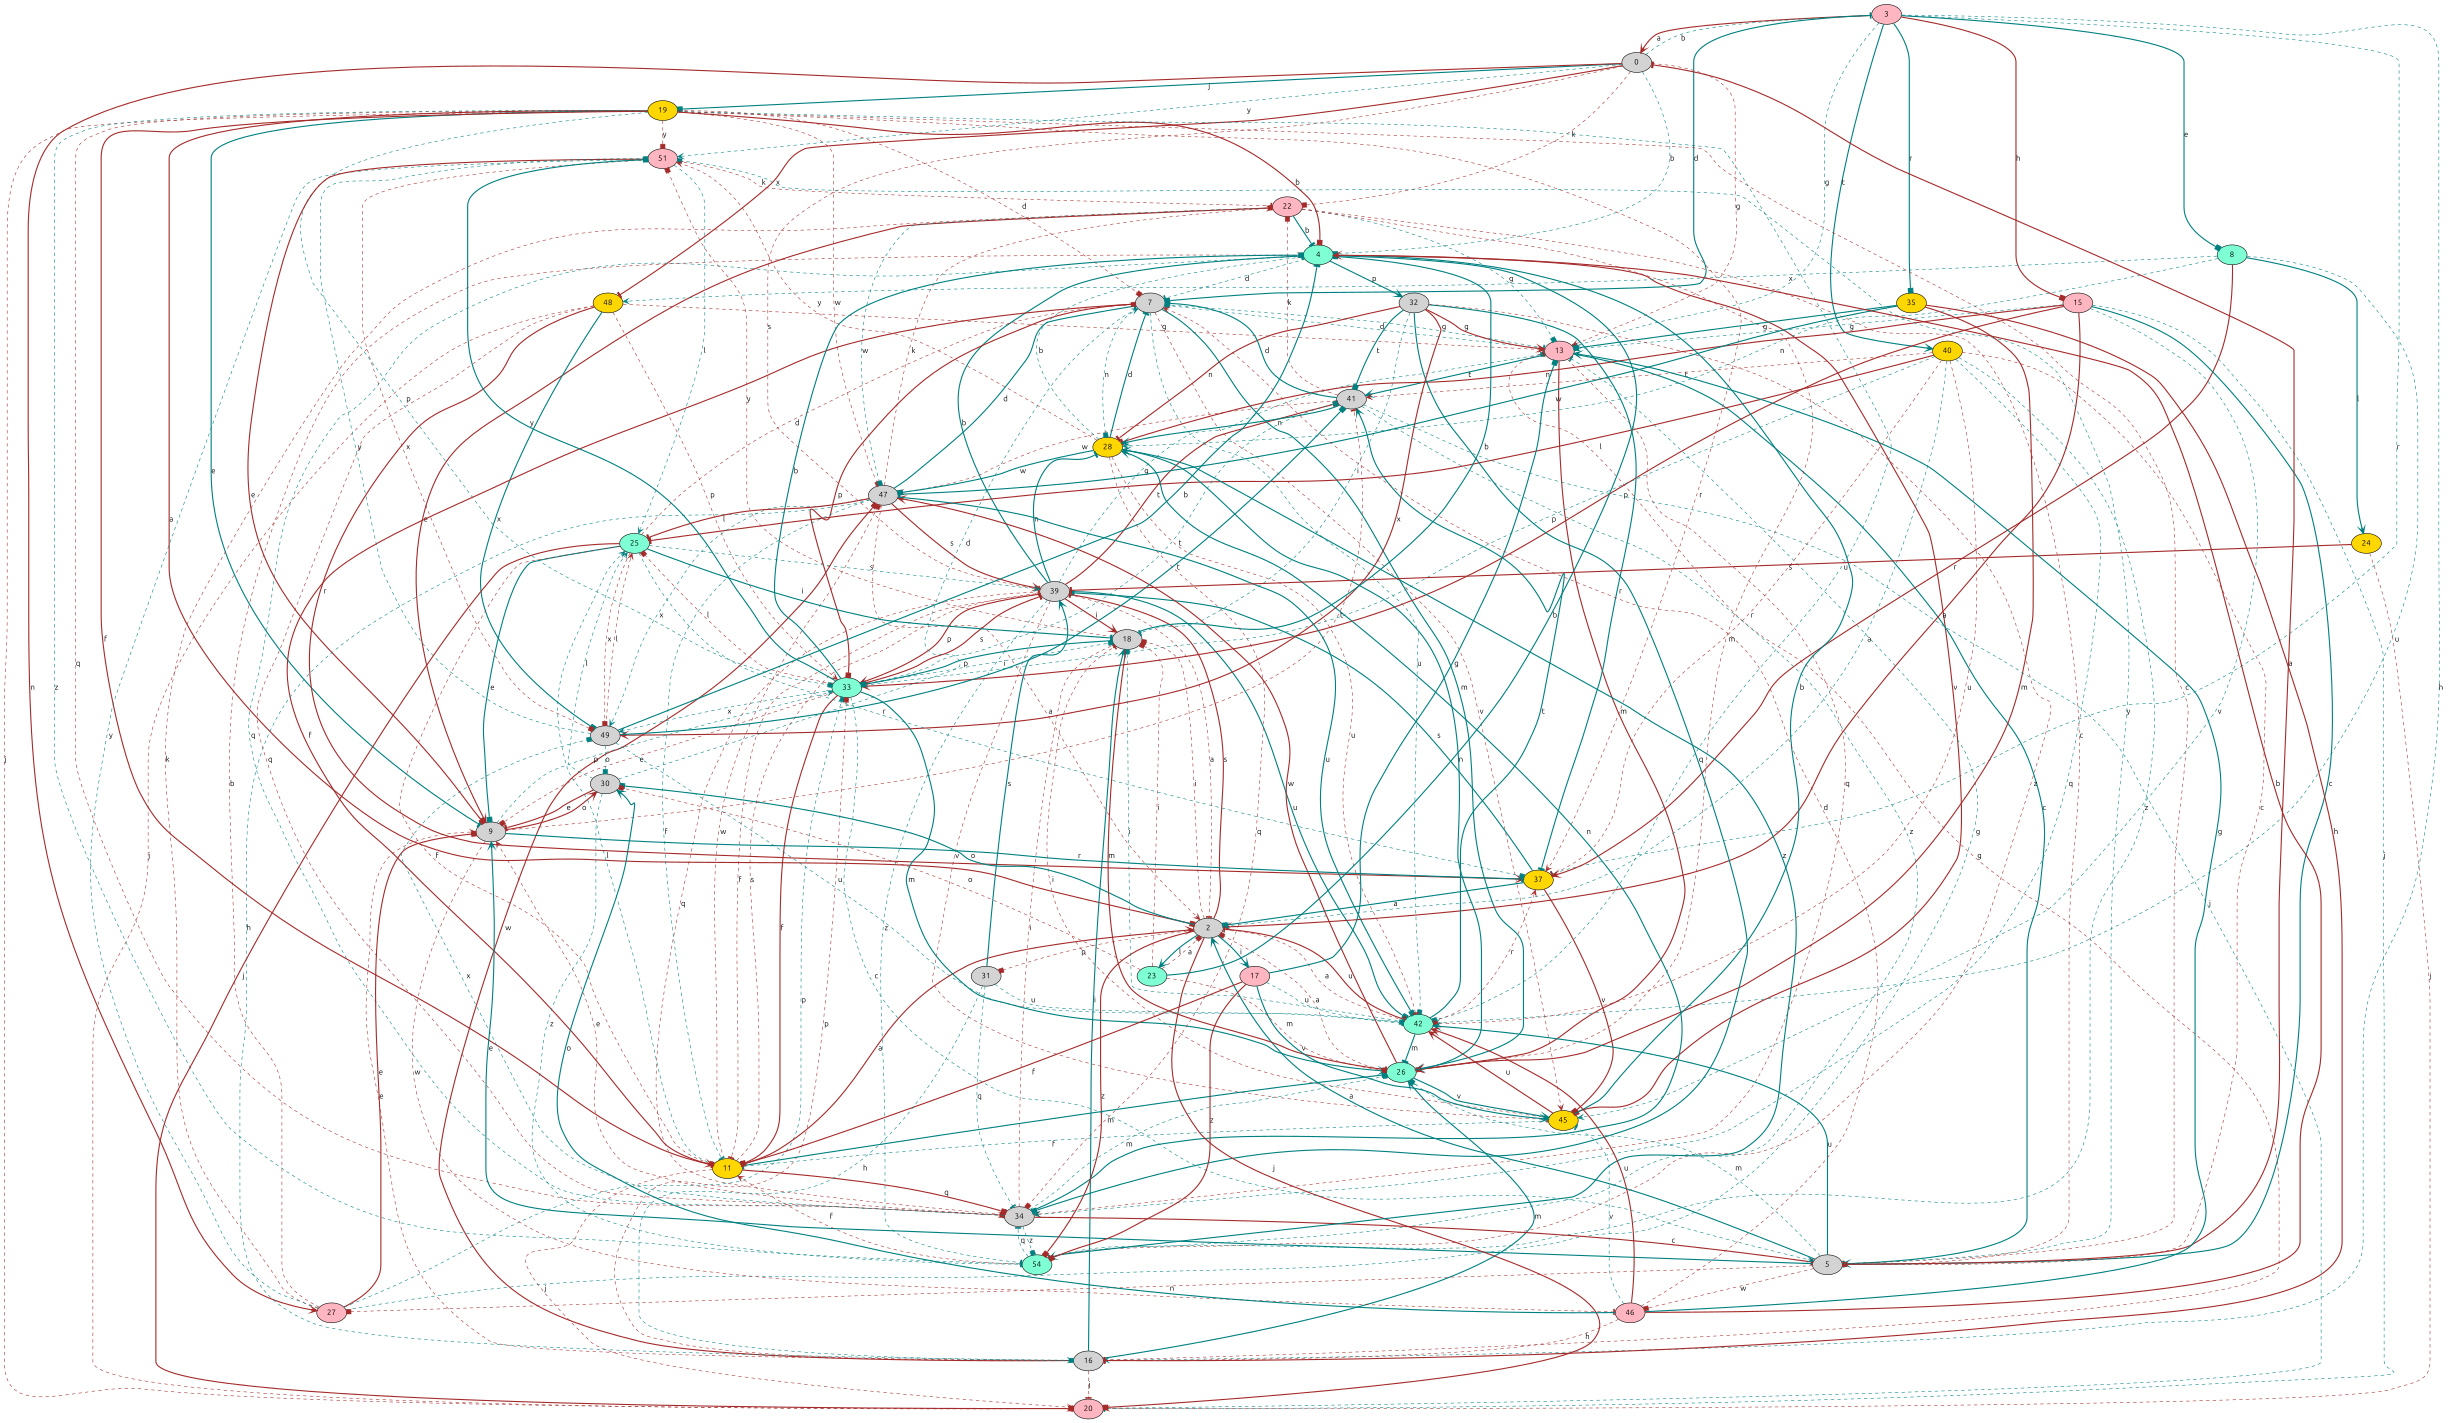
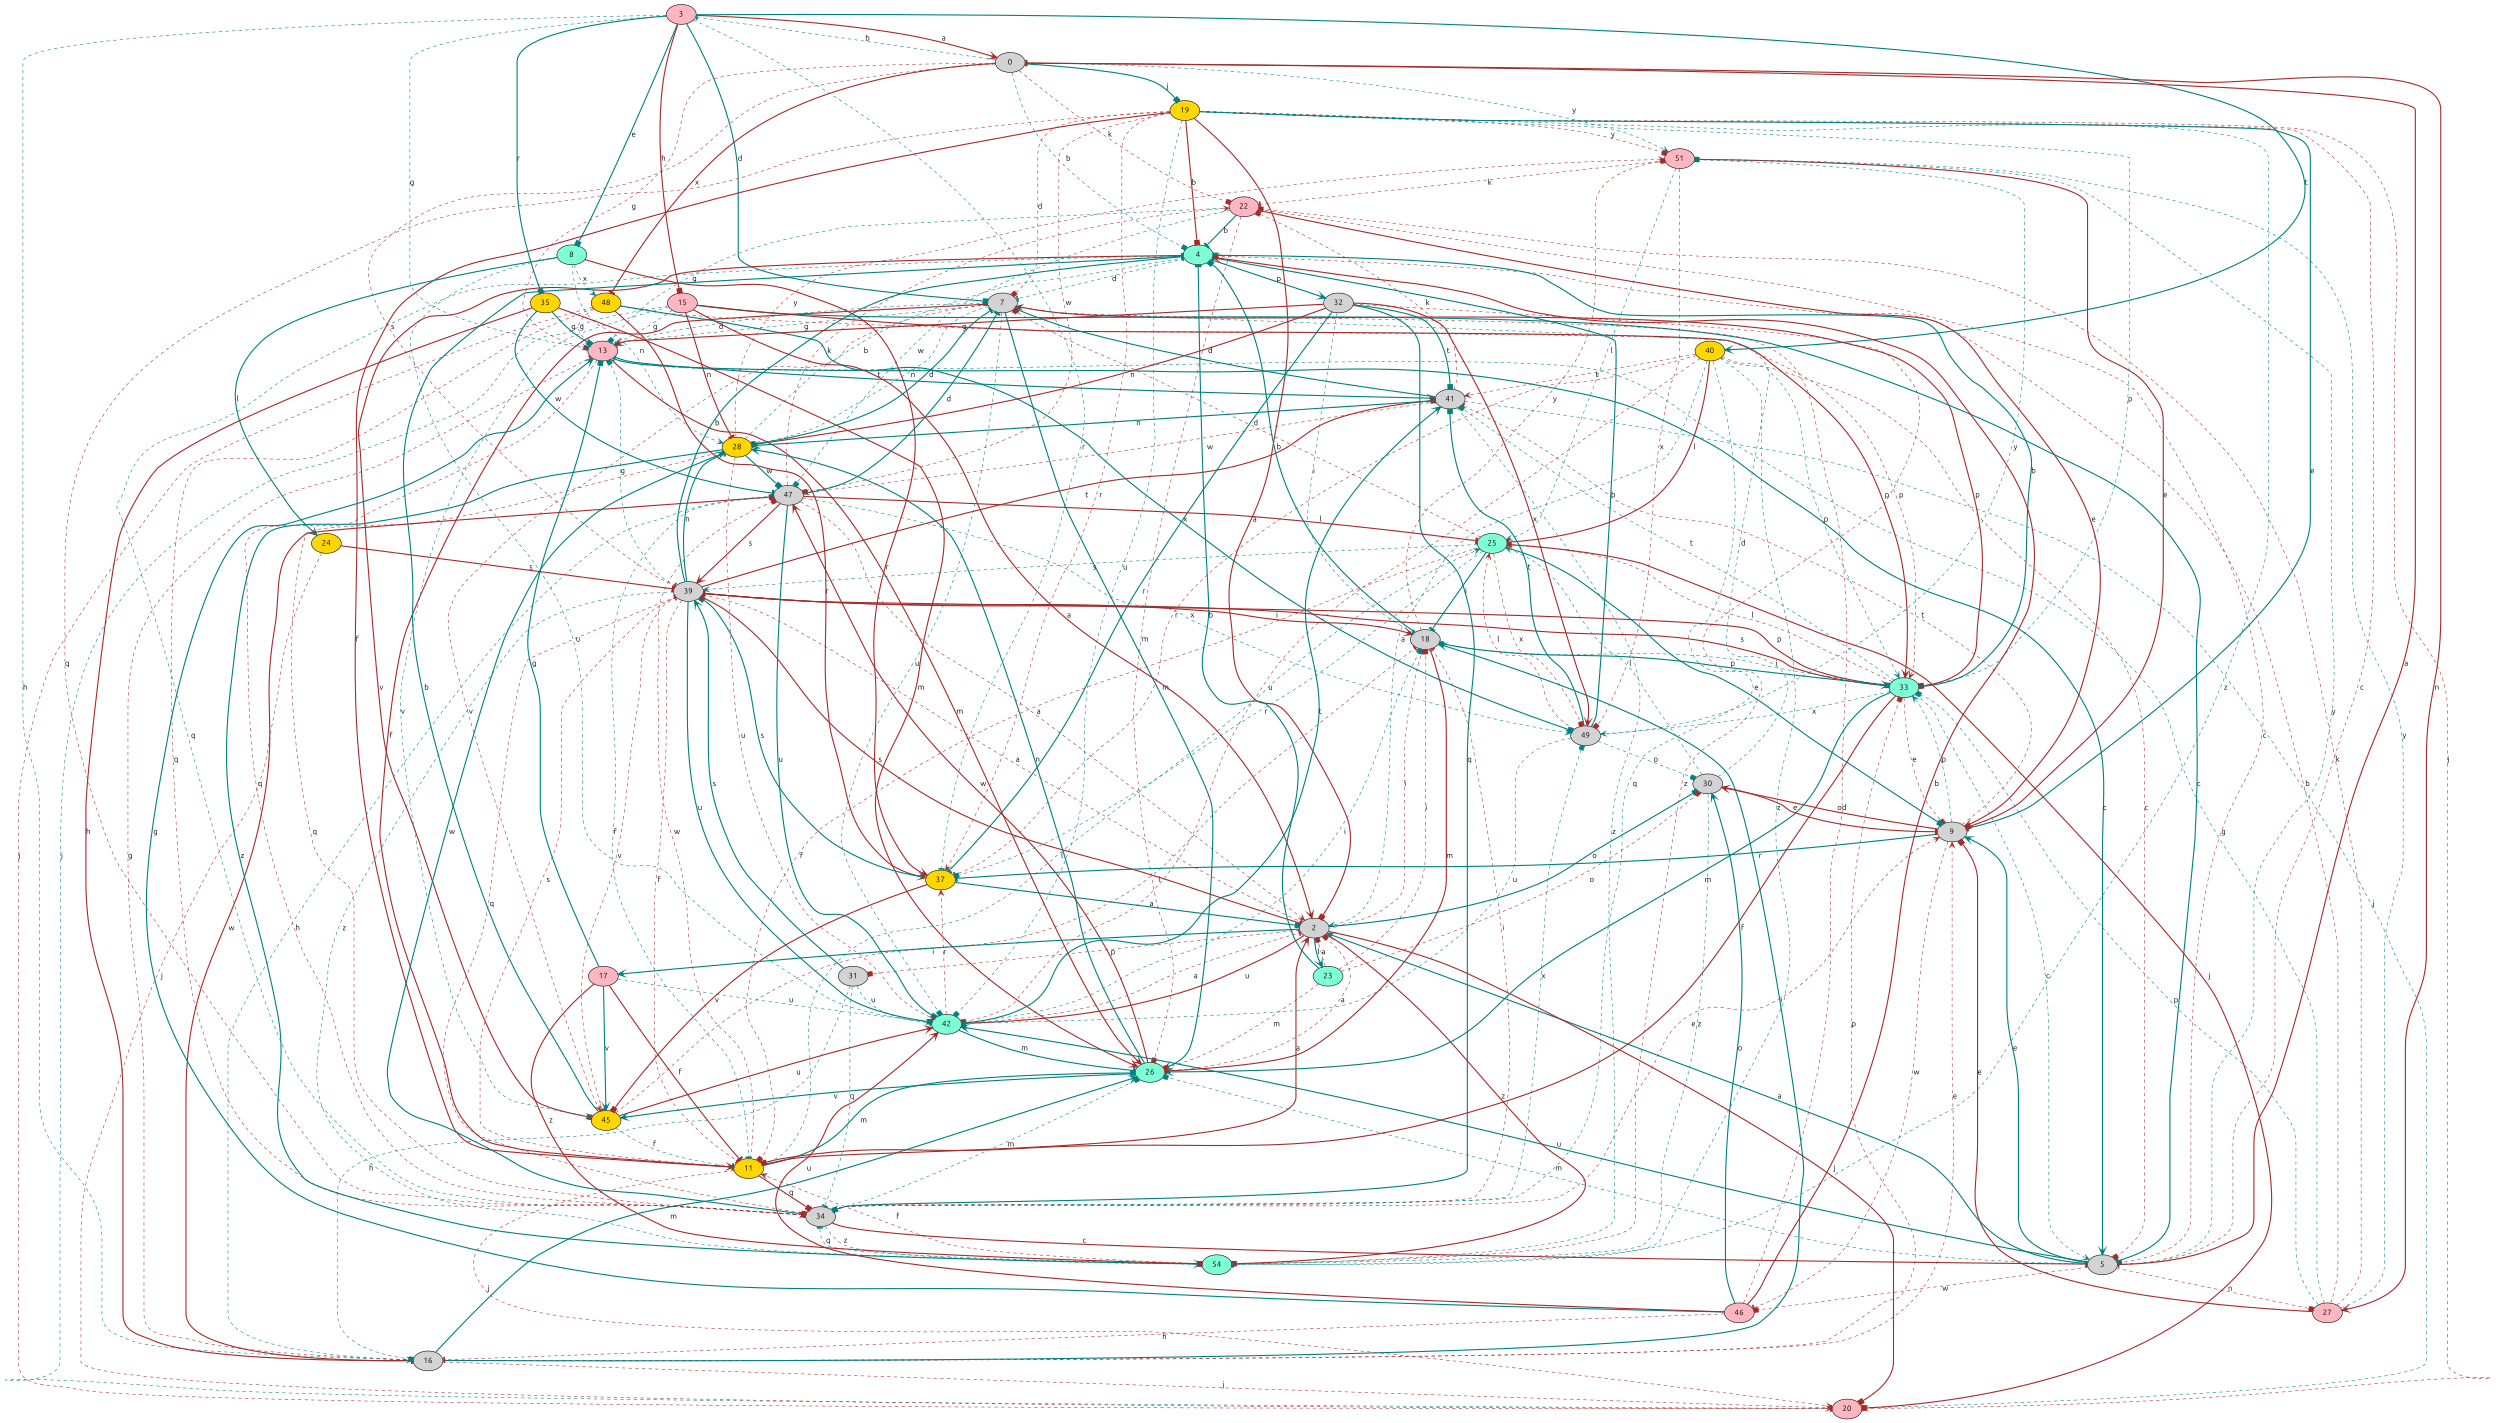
(518, 421) -> none
(1589, 832) -> (452, 832)
(1609, 1211) -> none
